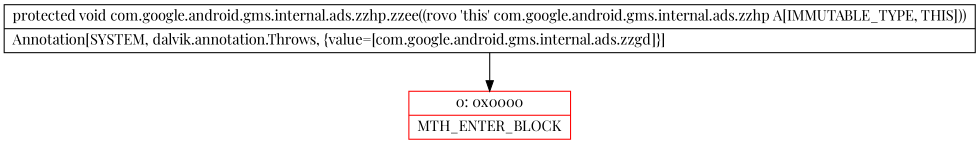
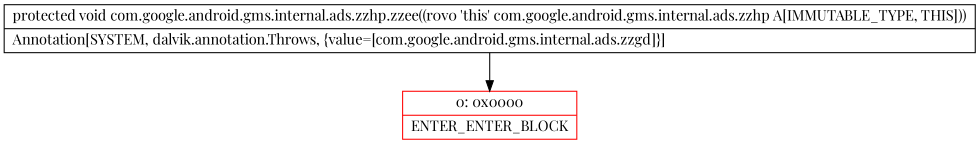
(490, 127) -> (490, 127)
